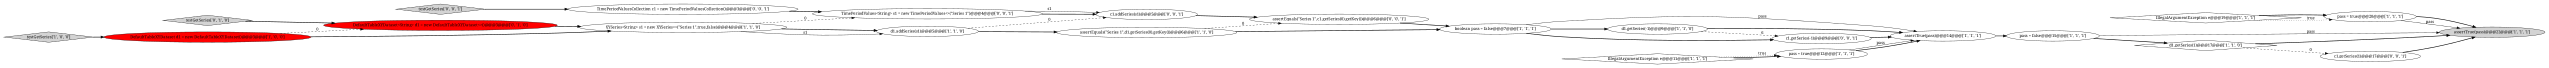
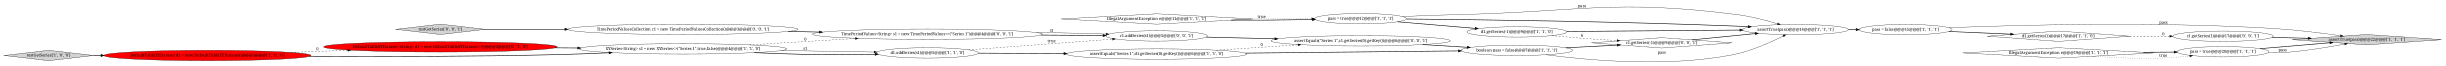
(208, 20) -> none
(1049, 20) -> (1052, 41)
(1578, 29) -> (1436, 25)
(2492, 32) -> (2367, 40)
(1822, 39) -> (1662, 43)
(2351, 40) -> none
